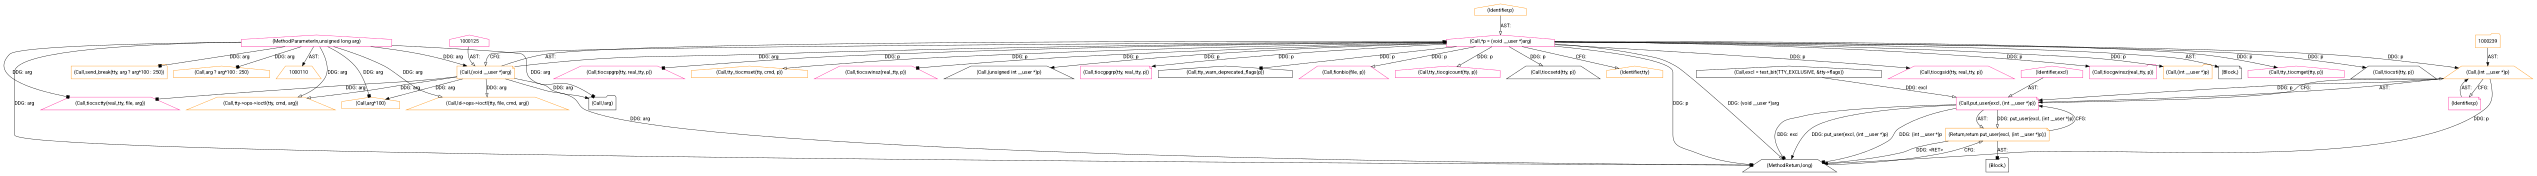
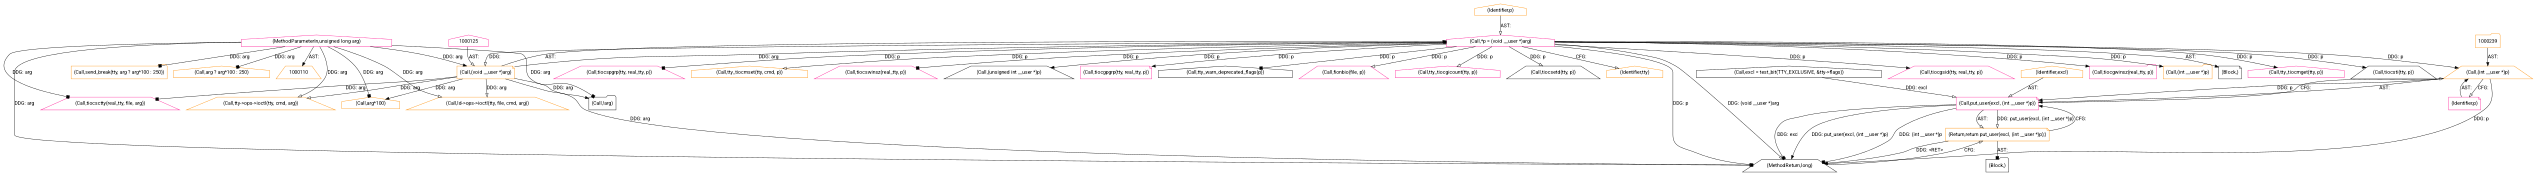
(496, 57) -> (496, 57)
(2052, 72) -> (2052, 72)
